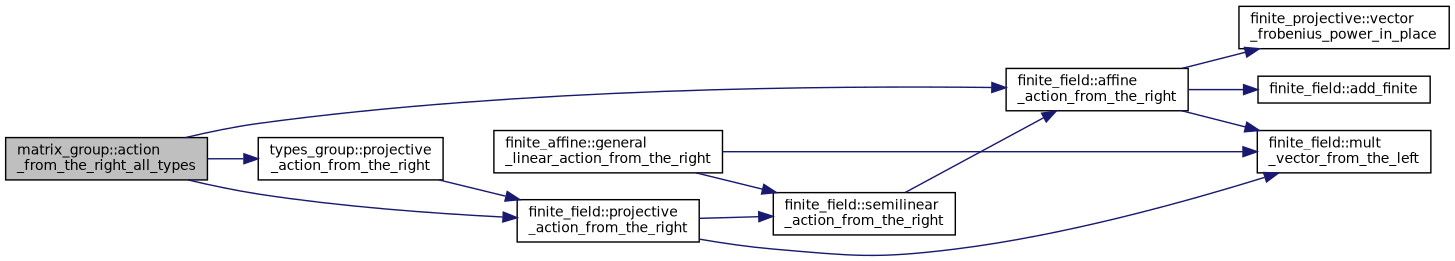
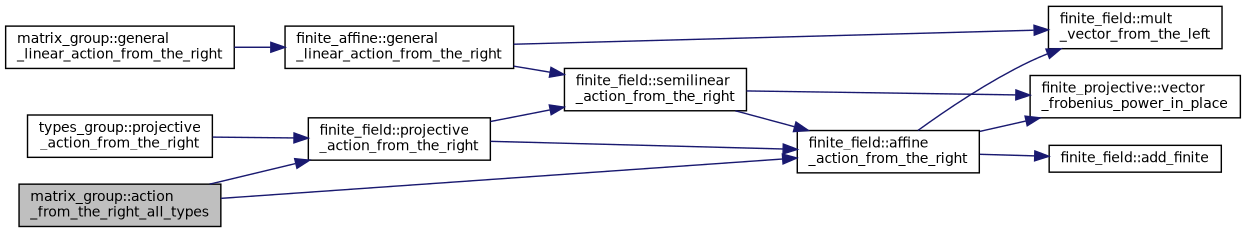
none -> (120, 47)
none -> (881, 93)
(226, 159) -> none
(985, 245) -> (637, 145)
